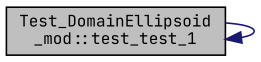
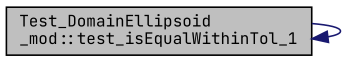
(116, 31) -> (159, 31)
